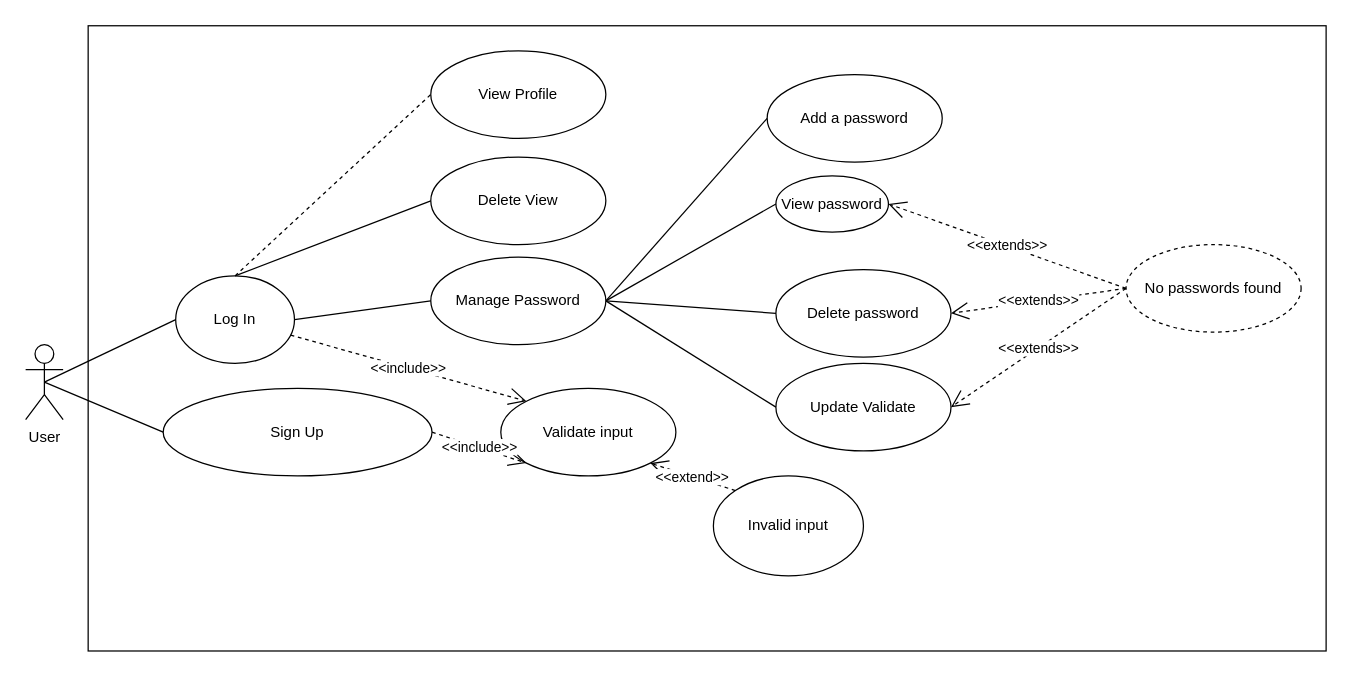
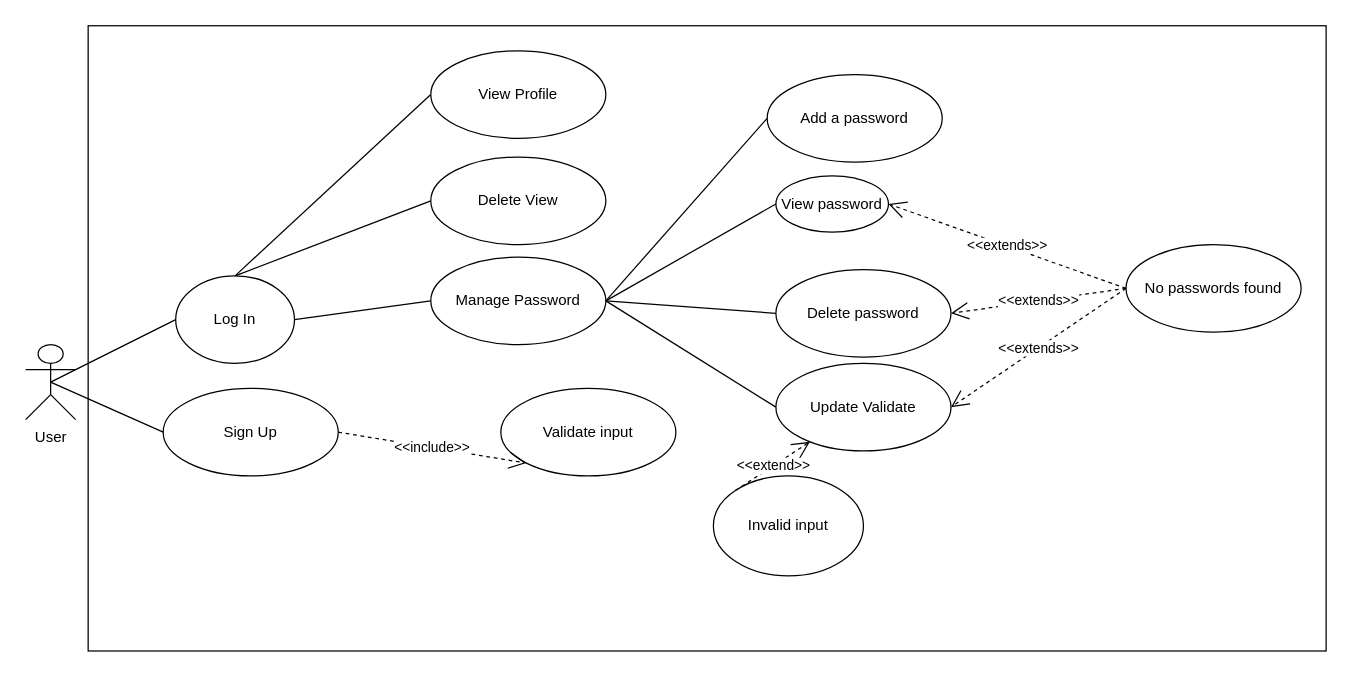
(334, 184) -> (334, 184)
(1213, 288) -> (1213, 288)
(360, 354) -> none
(44, 382) -> (51, 382)
(298, 432) -> (251, 432)
(706, 481) -> (785, 457)
